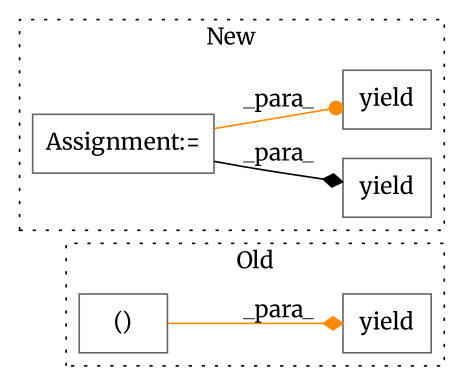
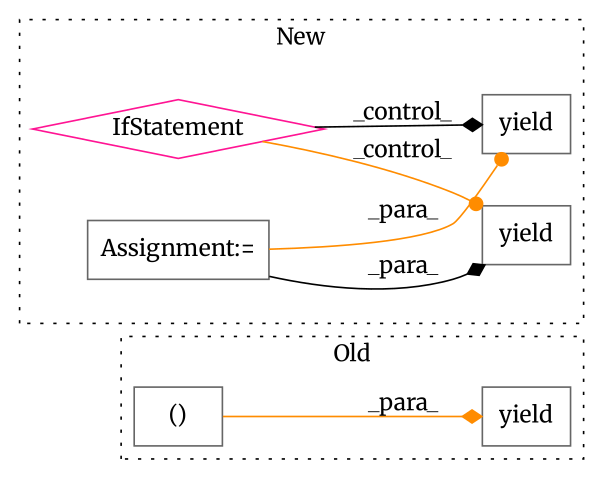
none -> (178, 129)
